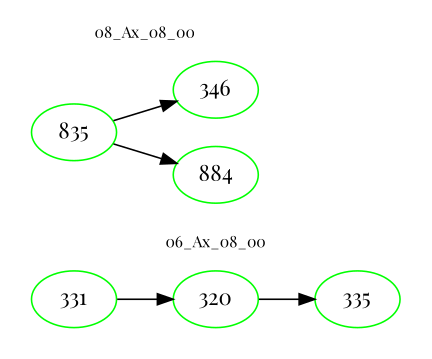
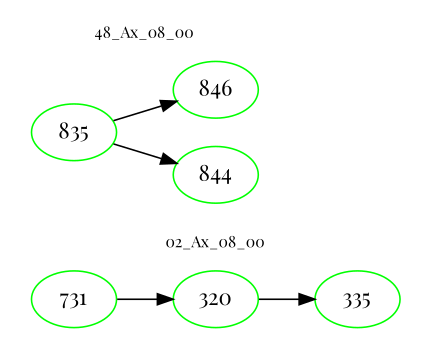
(145, 34) -> (145, 34)
(216, 90) -> (216, 90)
(216, 175) -> (216, 175)
(216, 243) -> (216, 243)
(74, 299) -> (74, 299)
